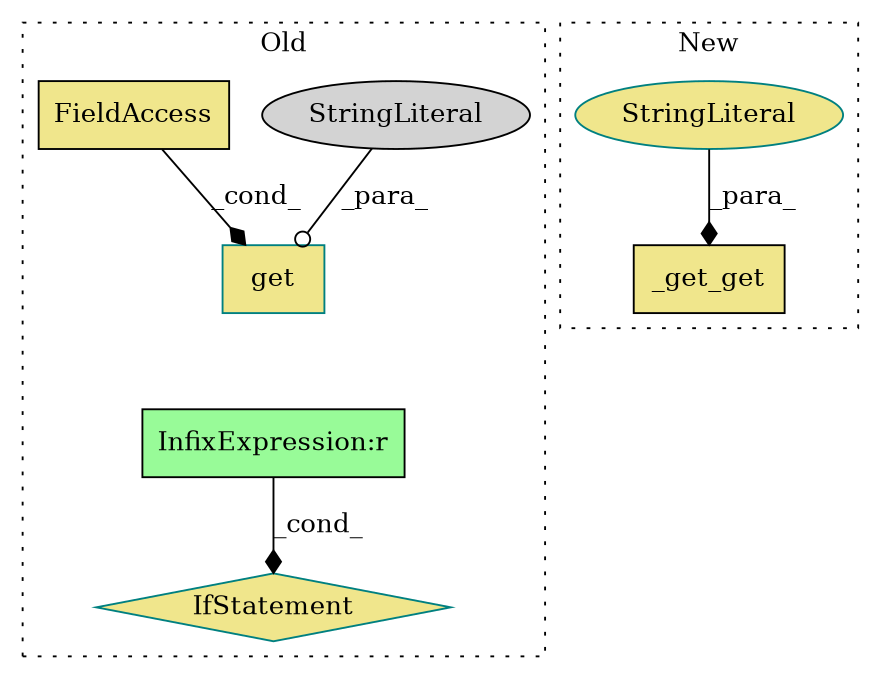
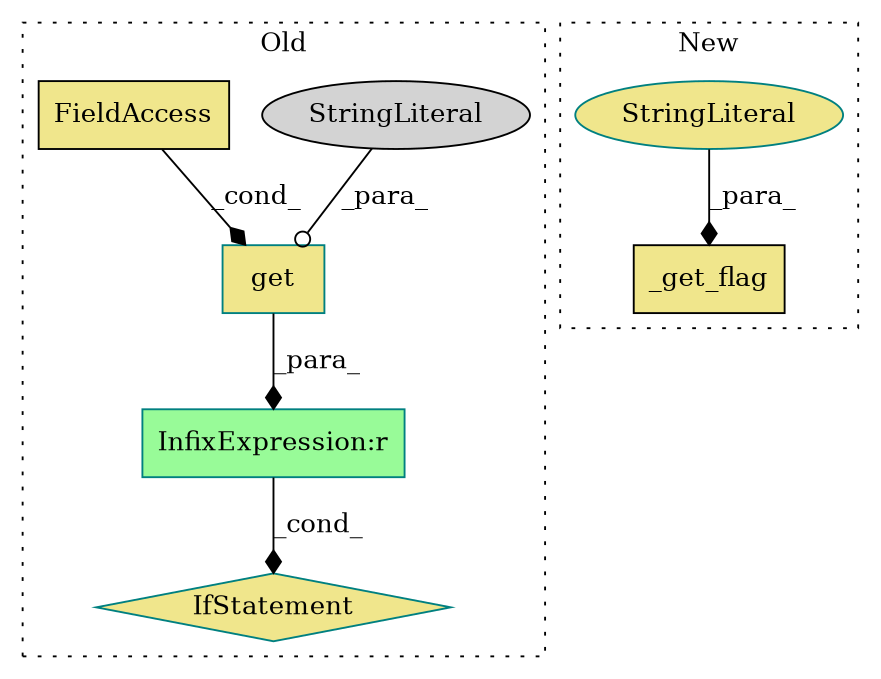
(709, 279) -> (709, 279)
none -> (273, 350)
(273, 443) -> (273, 443)
